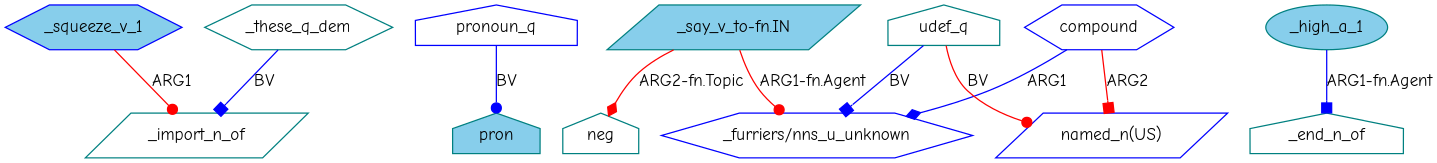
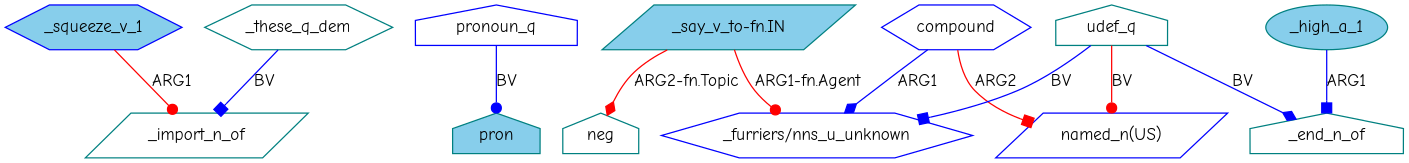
none -> (1214, 79)
(1380, 81) -> (1347, 81)
